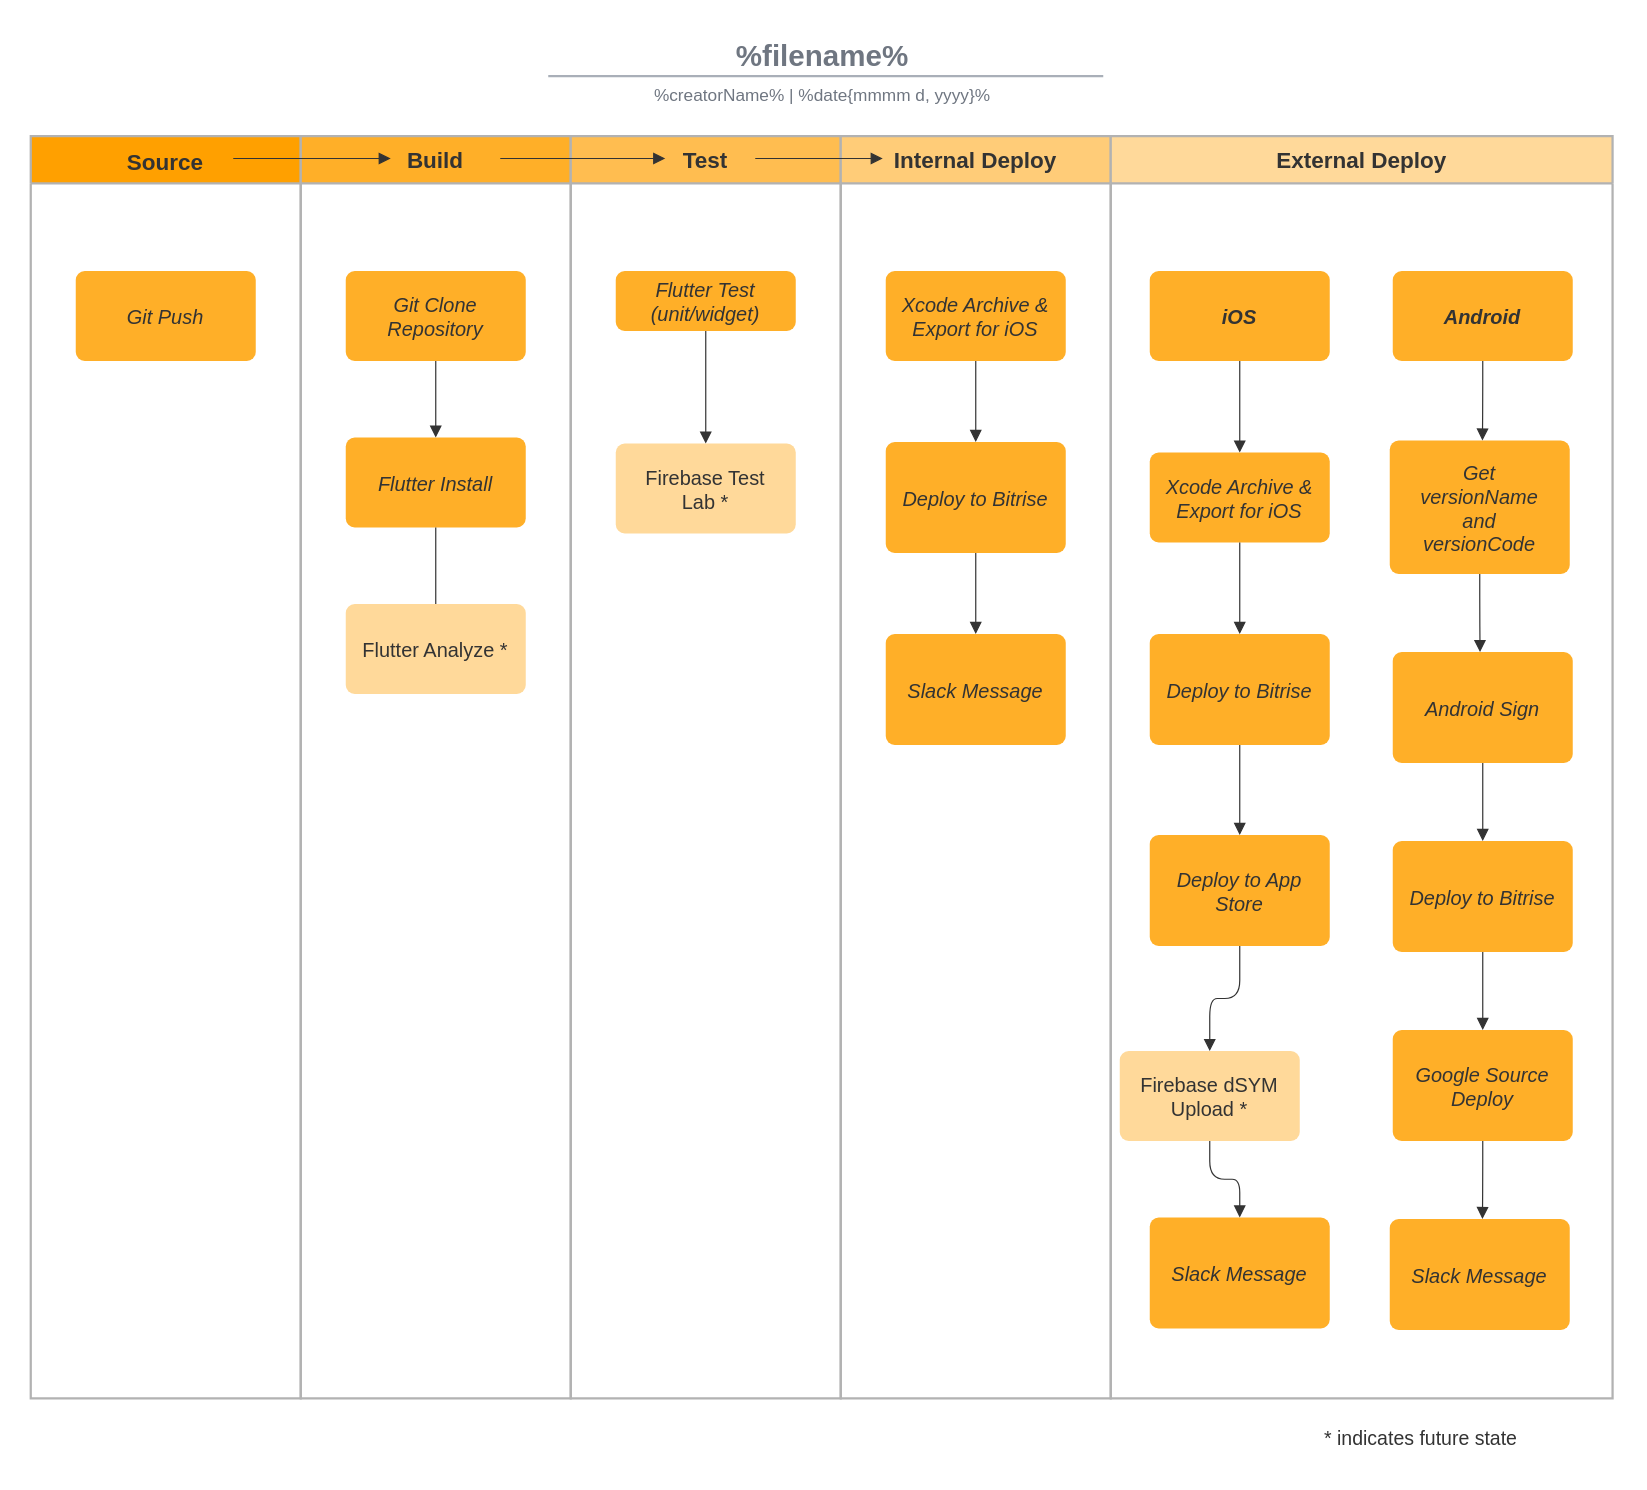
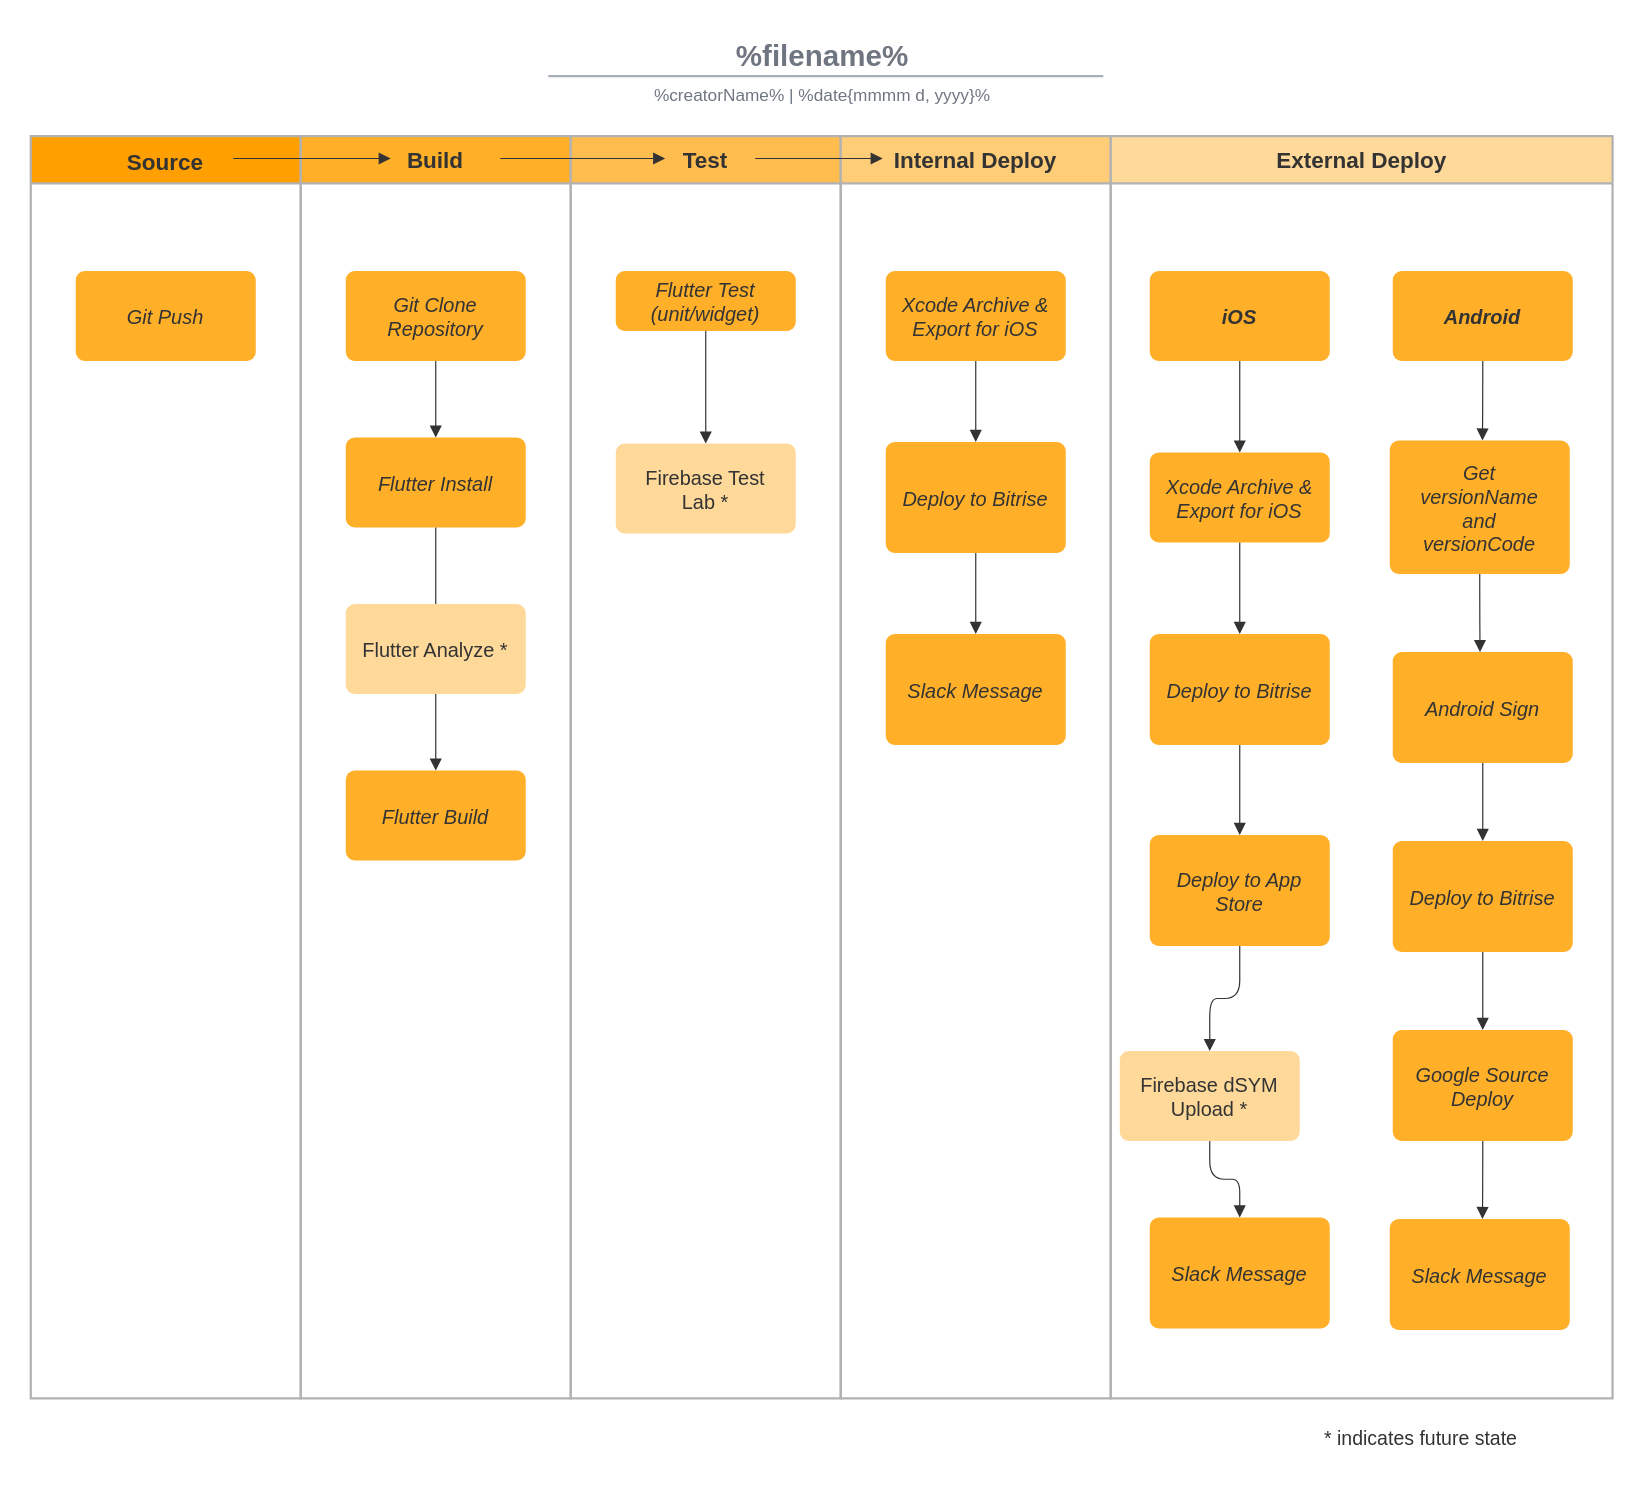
none -> (436, 726)
none -> (436, 815)
